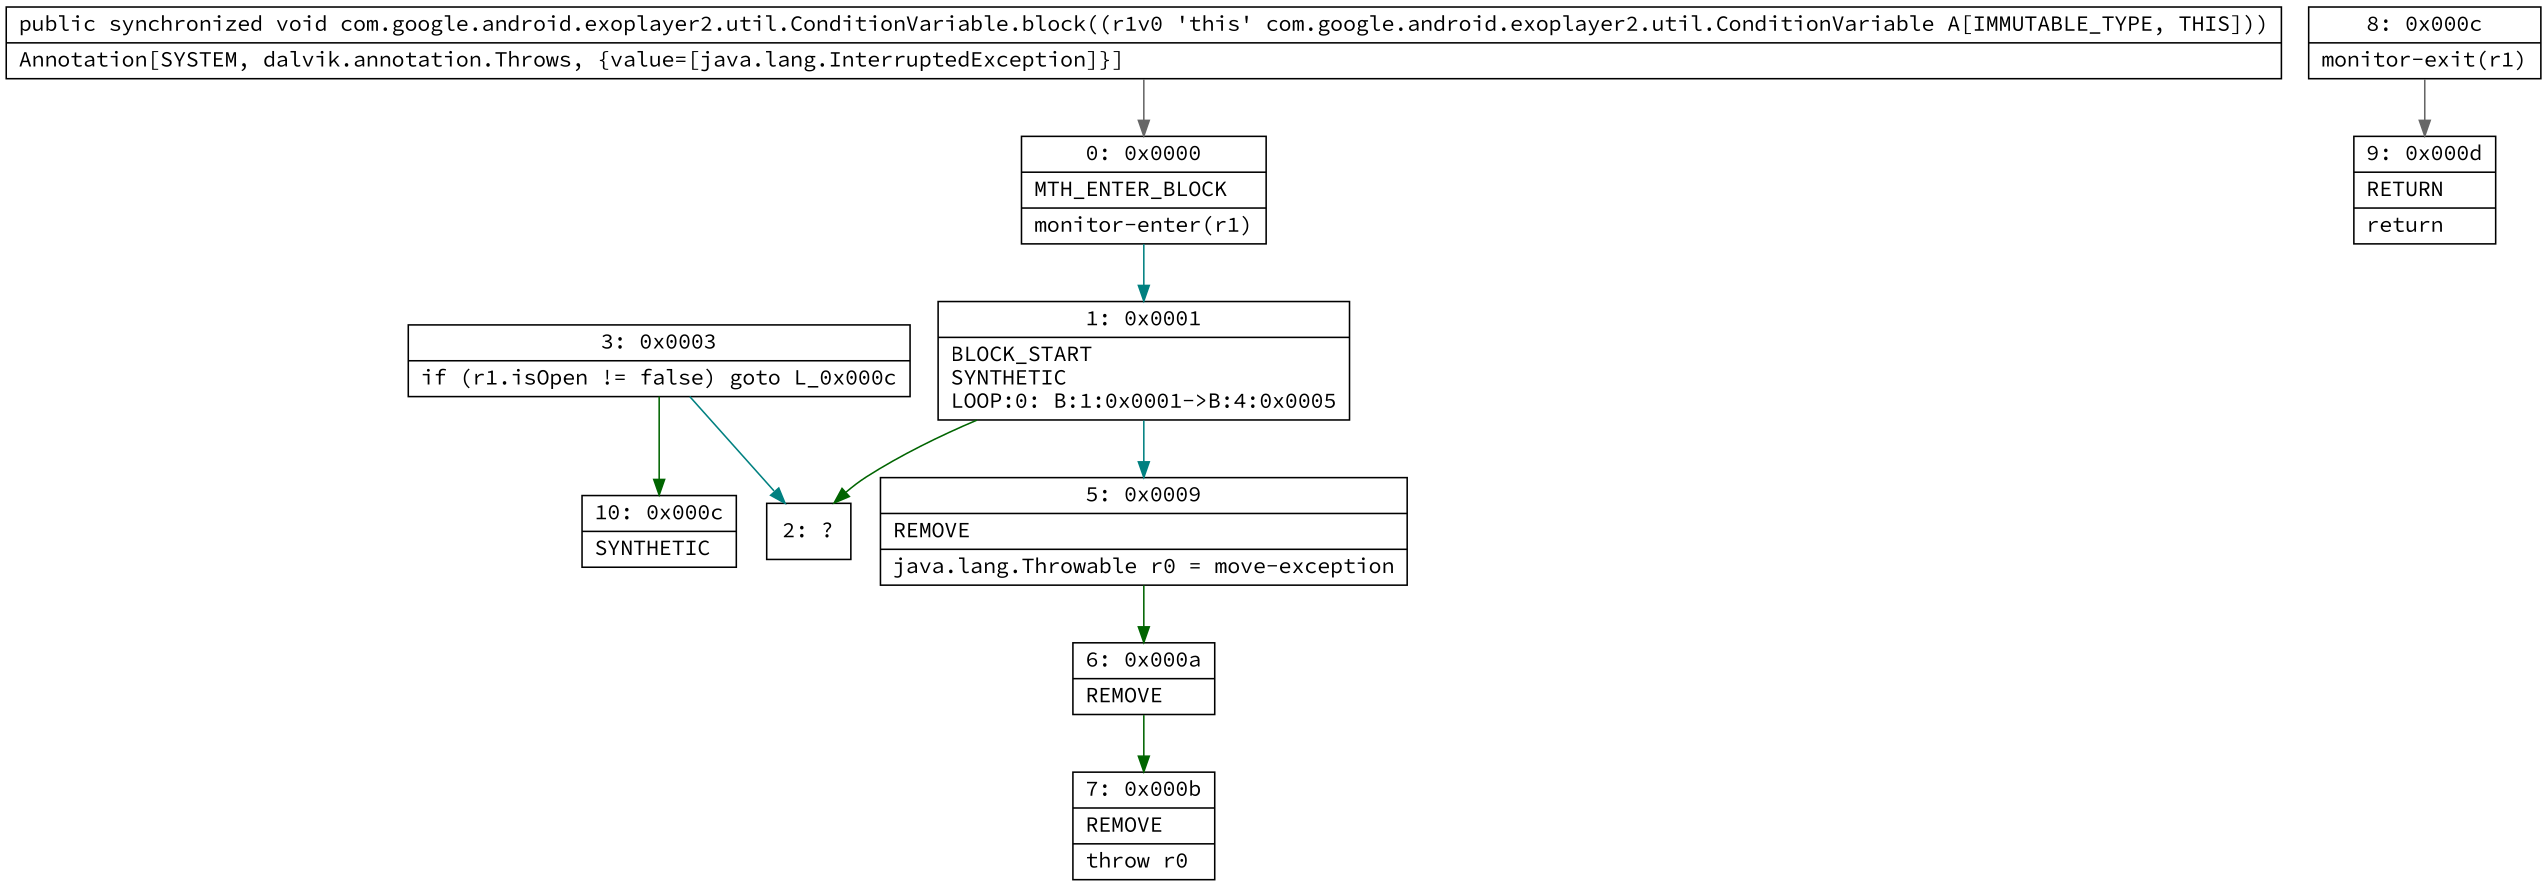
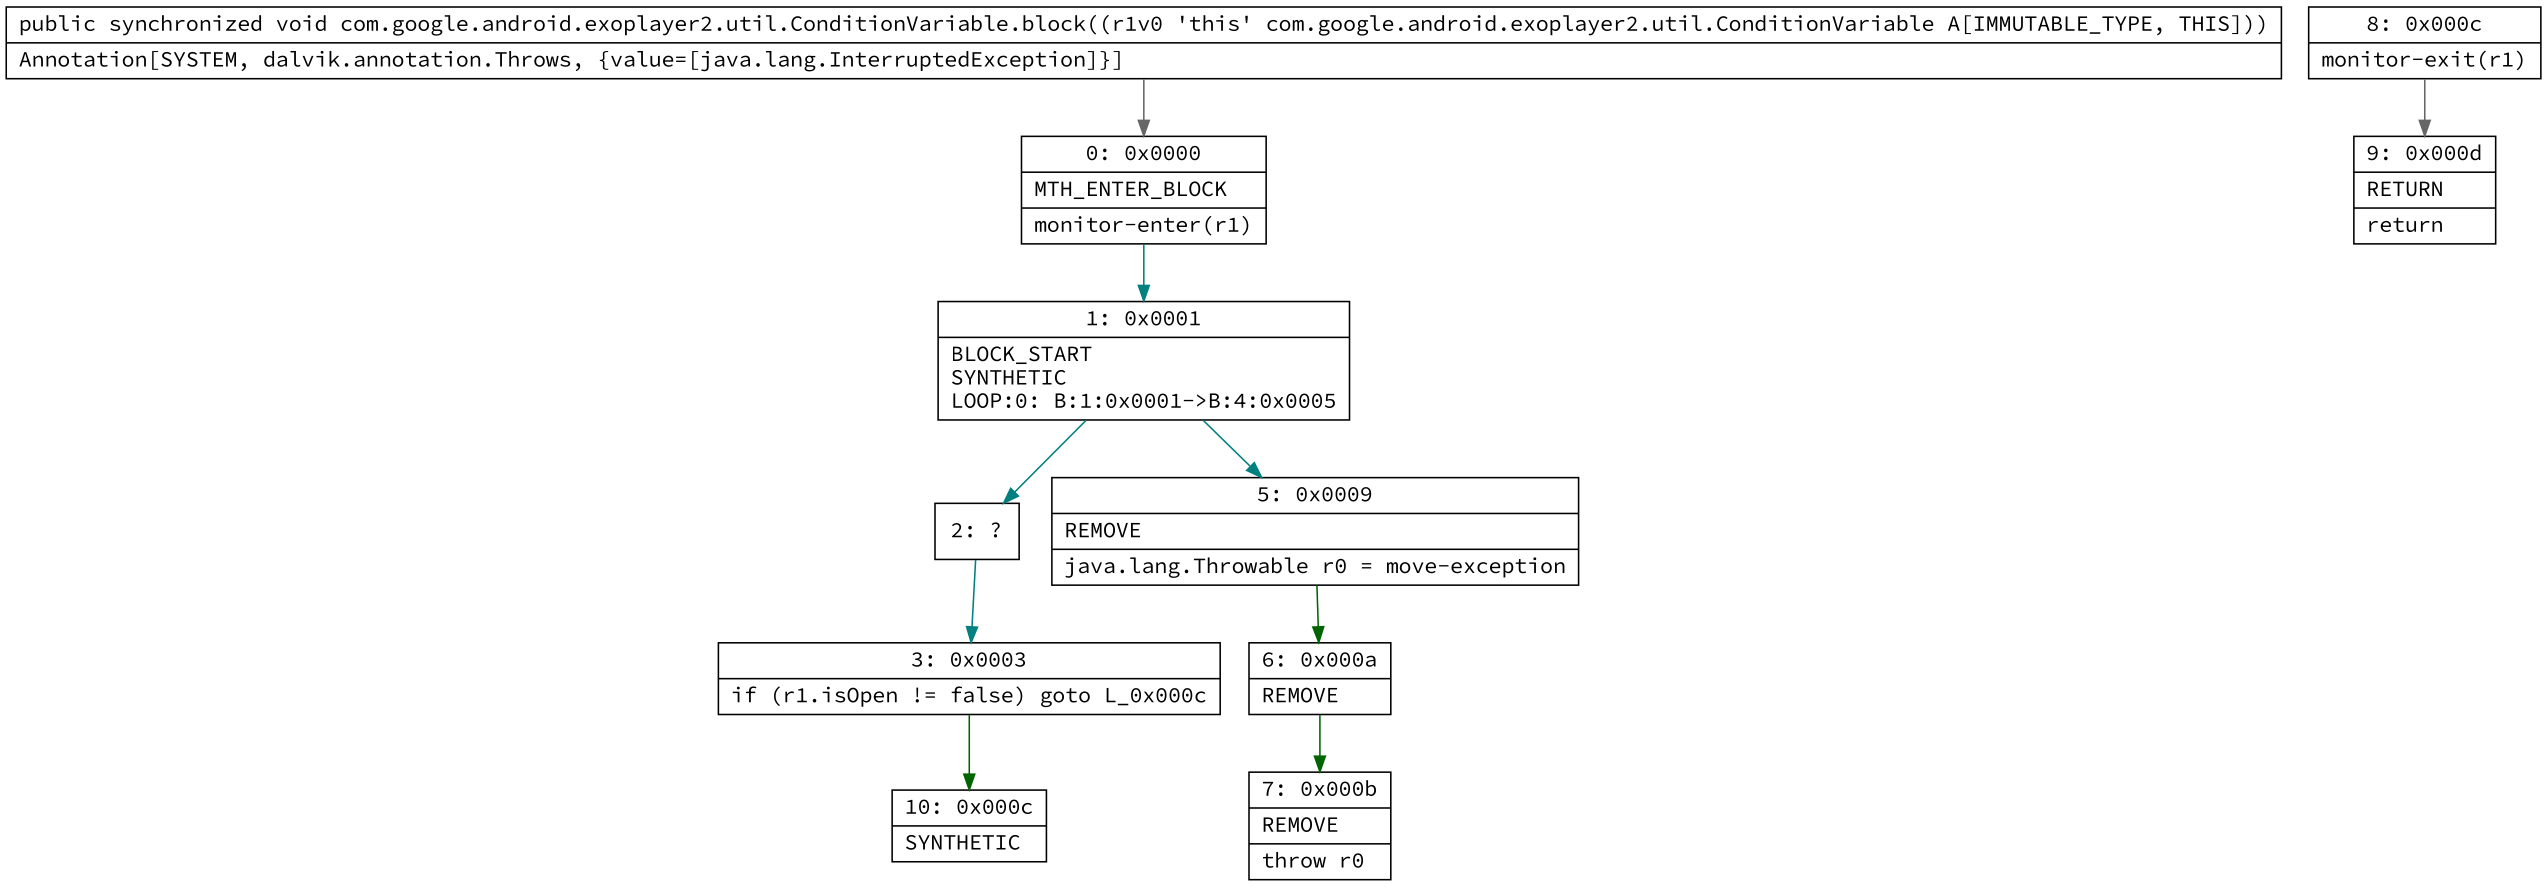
(732, 444) -> (974, 593)
(909, 452) -> (1050, 456)
